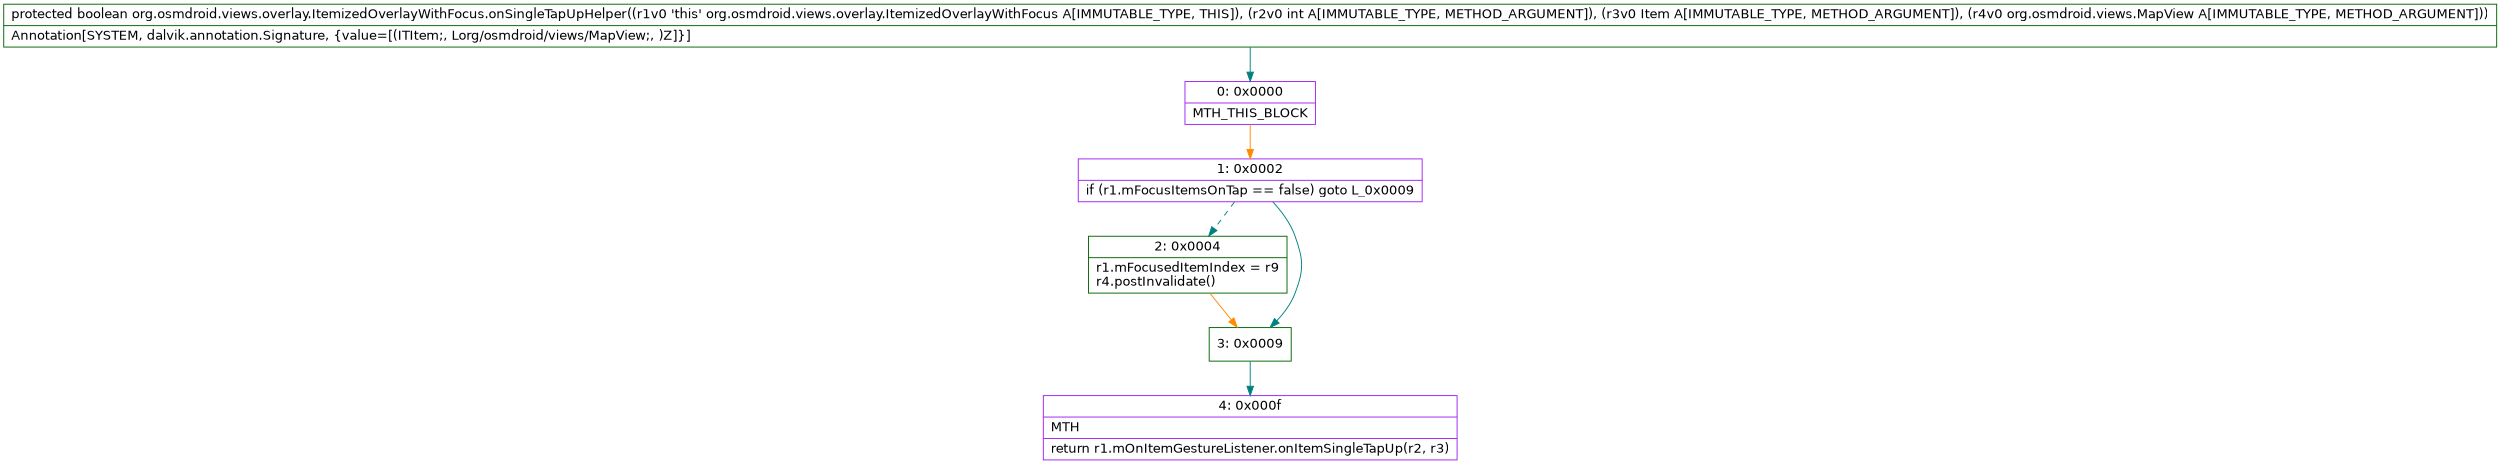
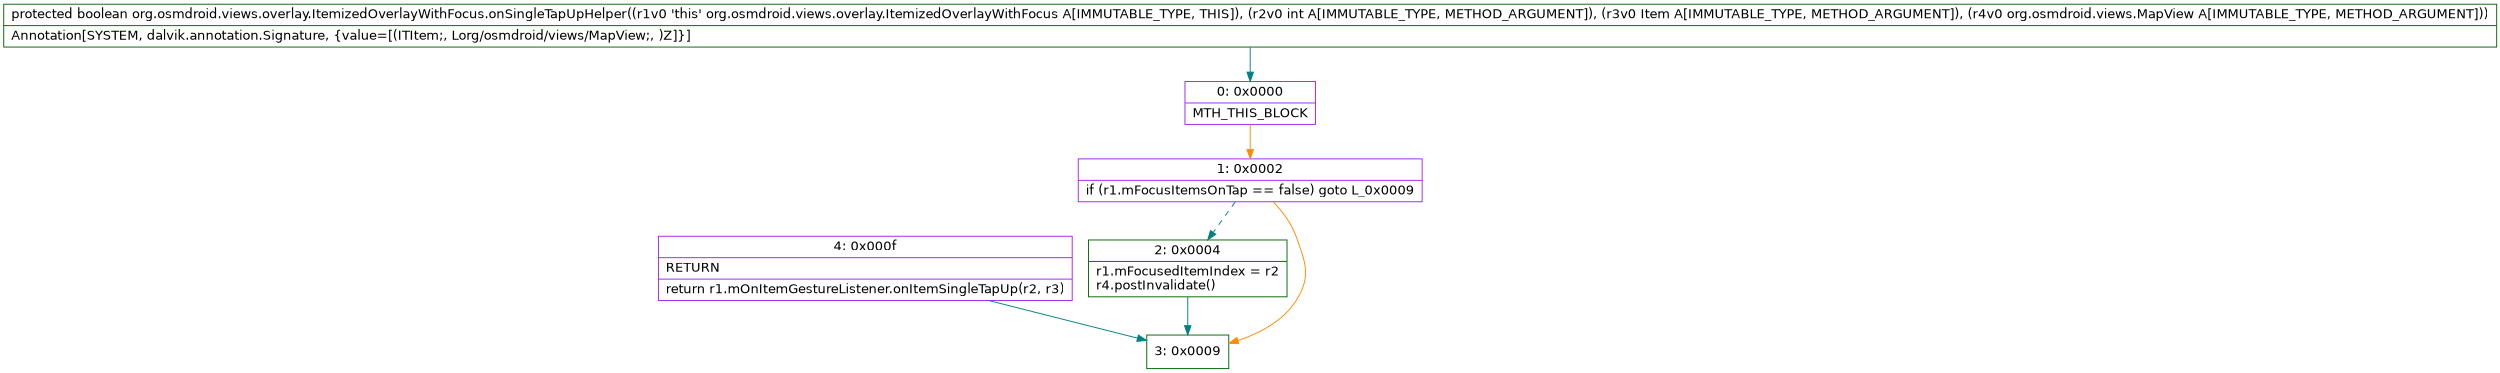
(1301, 261) -> (1304, 284)
(1188, 268) -> (1188, 272)
(1221, 307) -> (1188, 311)
(1250, 374) -> (1063, 319)
(1065, 427) -> (693, 268)
